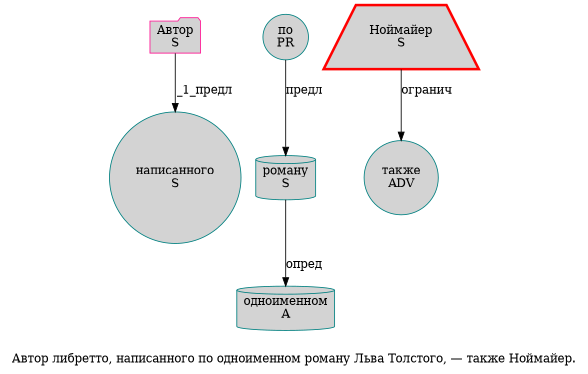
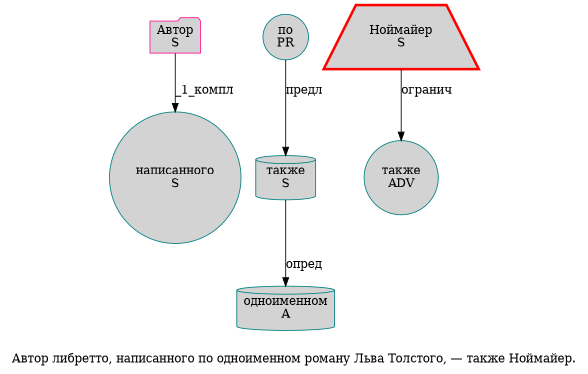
(205, 91) -> (205, 91)
(286, 178) -> (286, 178)
